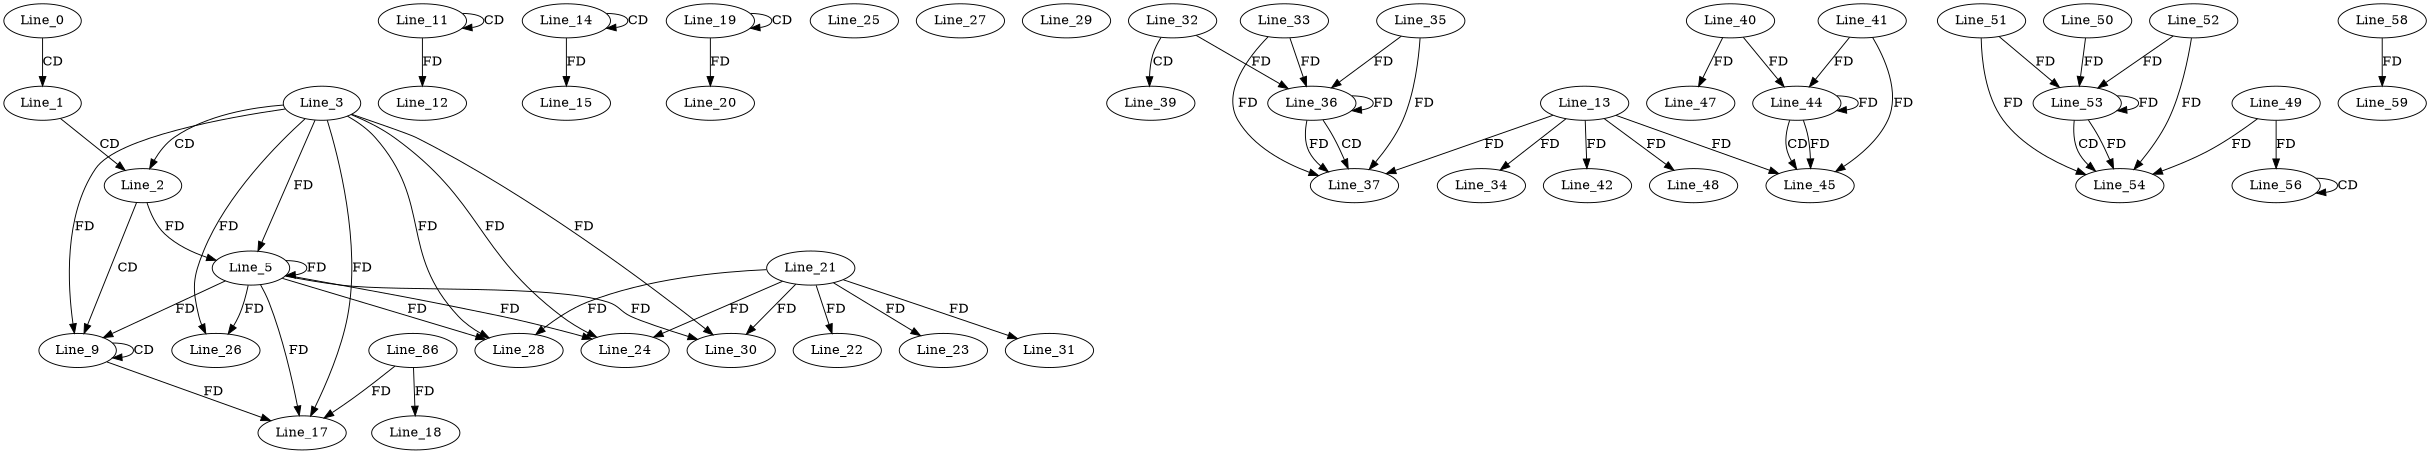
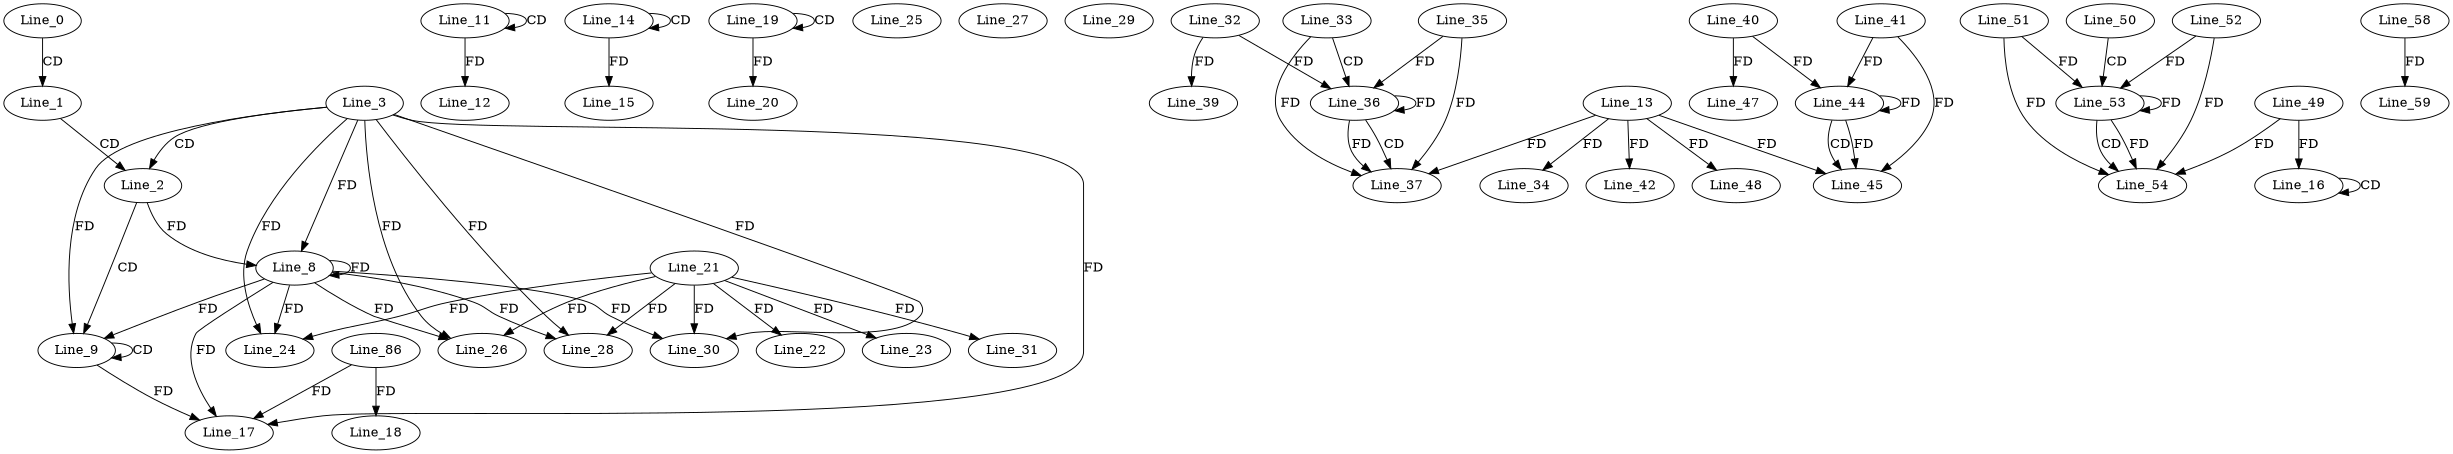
(1163, 62) -> (1205, 62)
(1311, 62) -> (1353, 62)
(2094, 62) -> (2117, 62)
(2276, 186) -> (2299, 186)
(251, 268) -> (295, 268)
none -> (589, 294)
